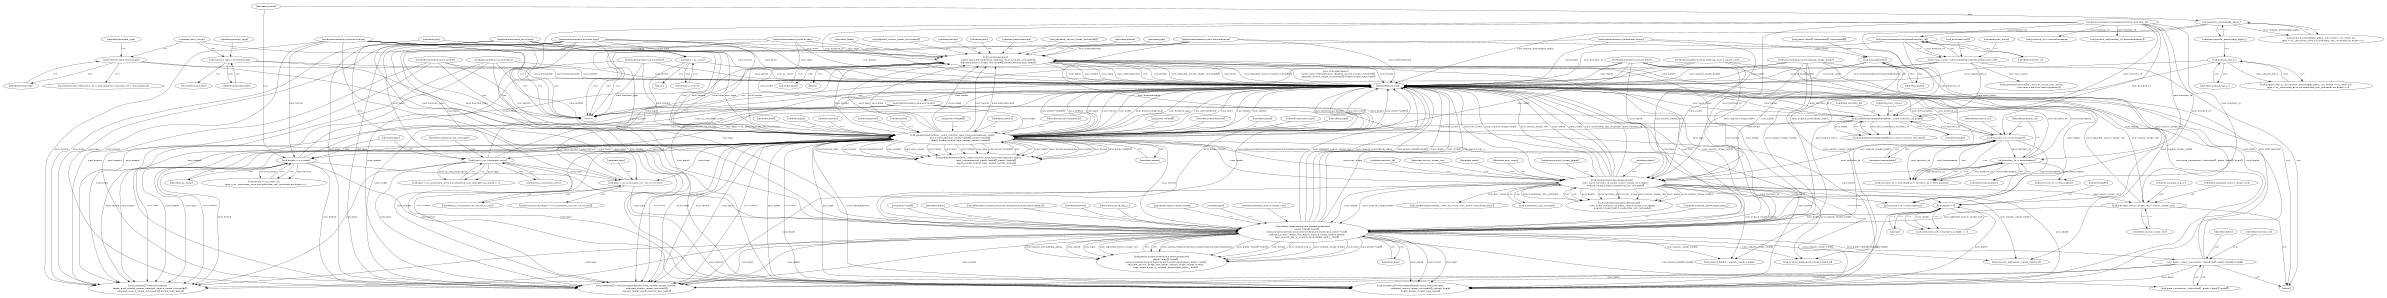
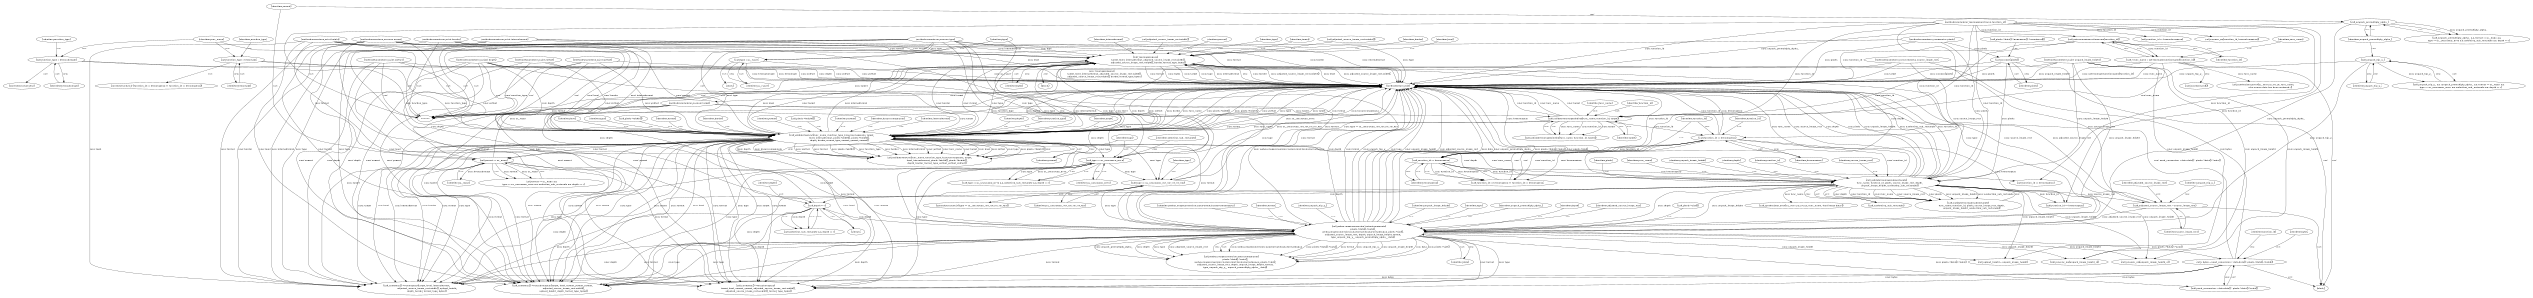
(515, 39) -> (320, 39)
(1960, 49) -> (2203, 69)
(899, 119) -> (767, 119)
(251, 172) -> (479, 172)
